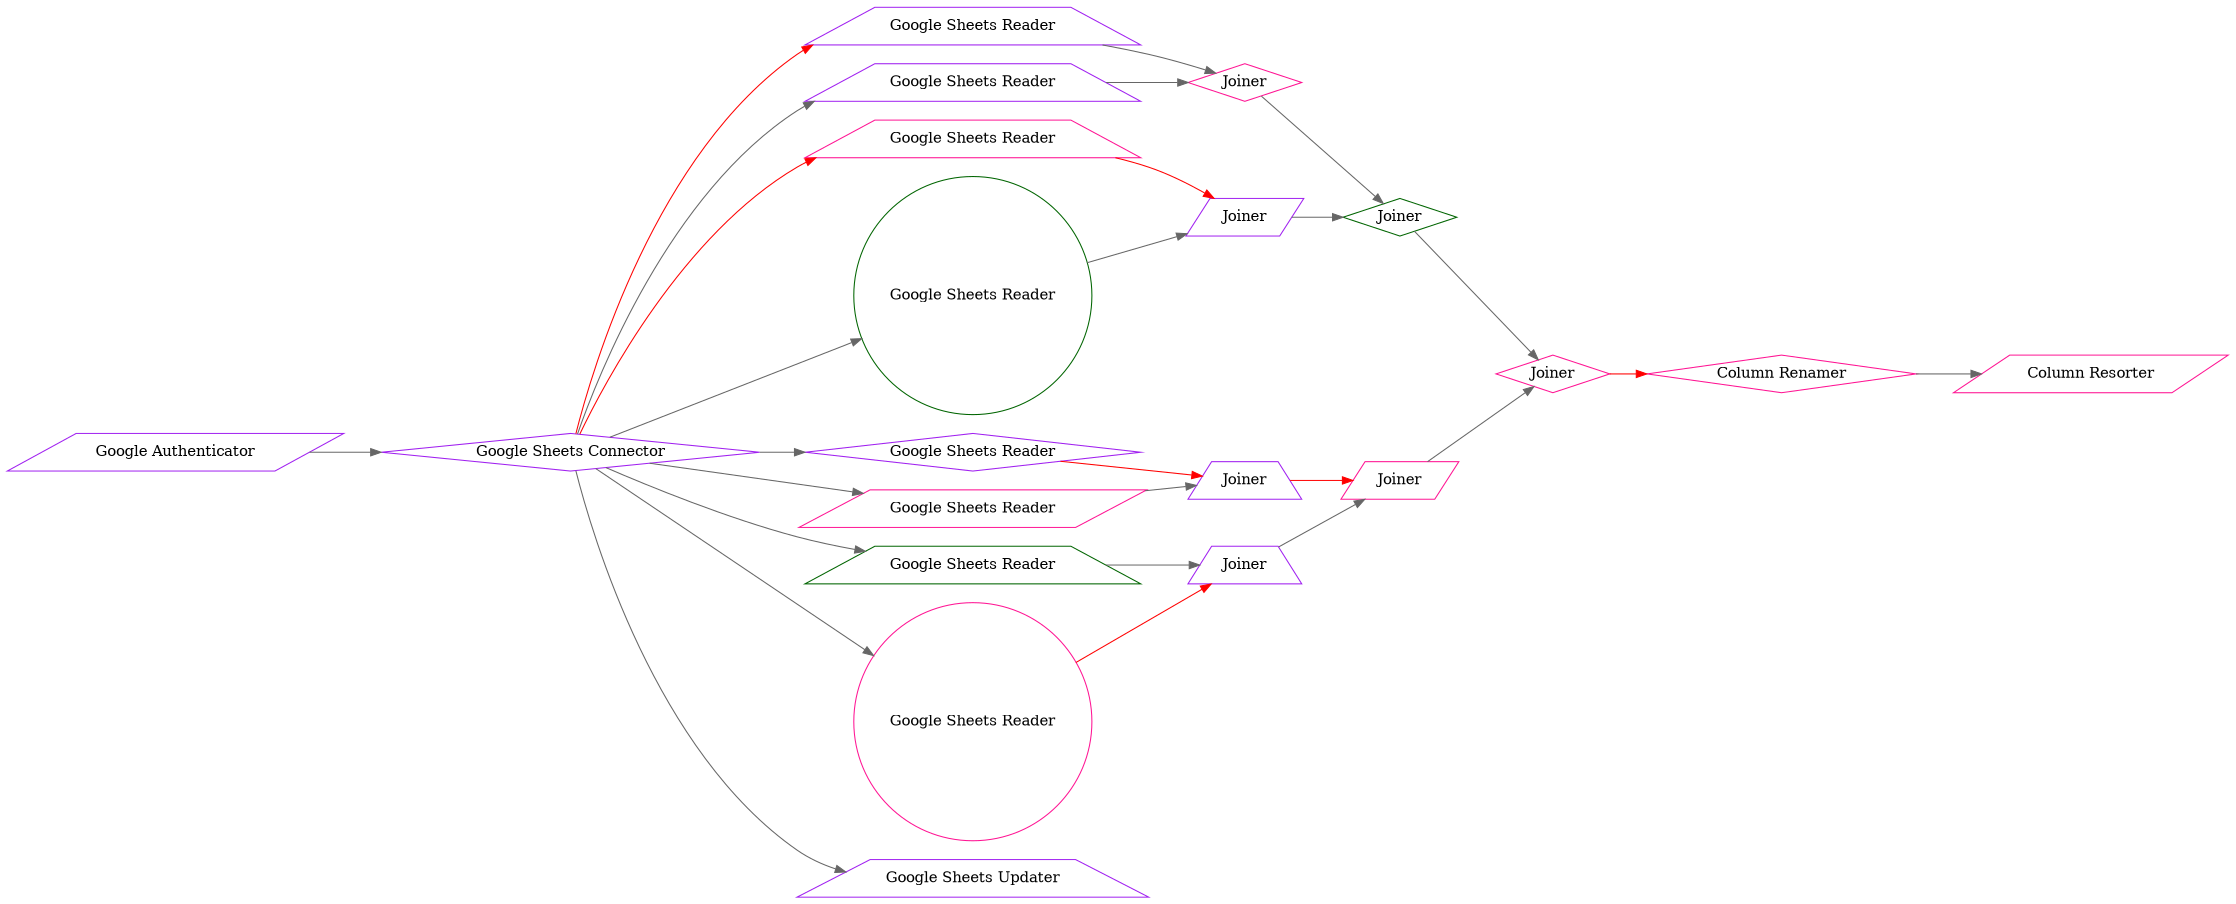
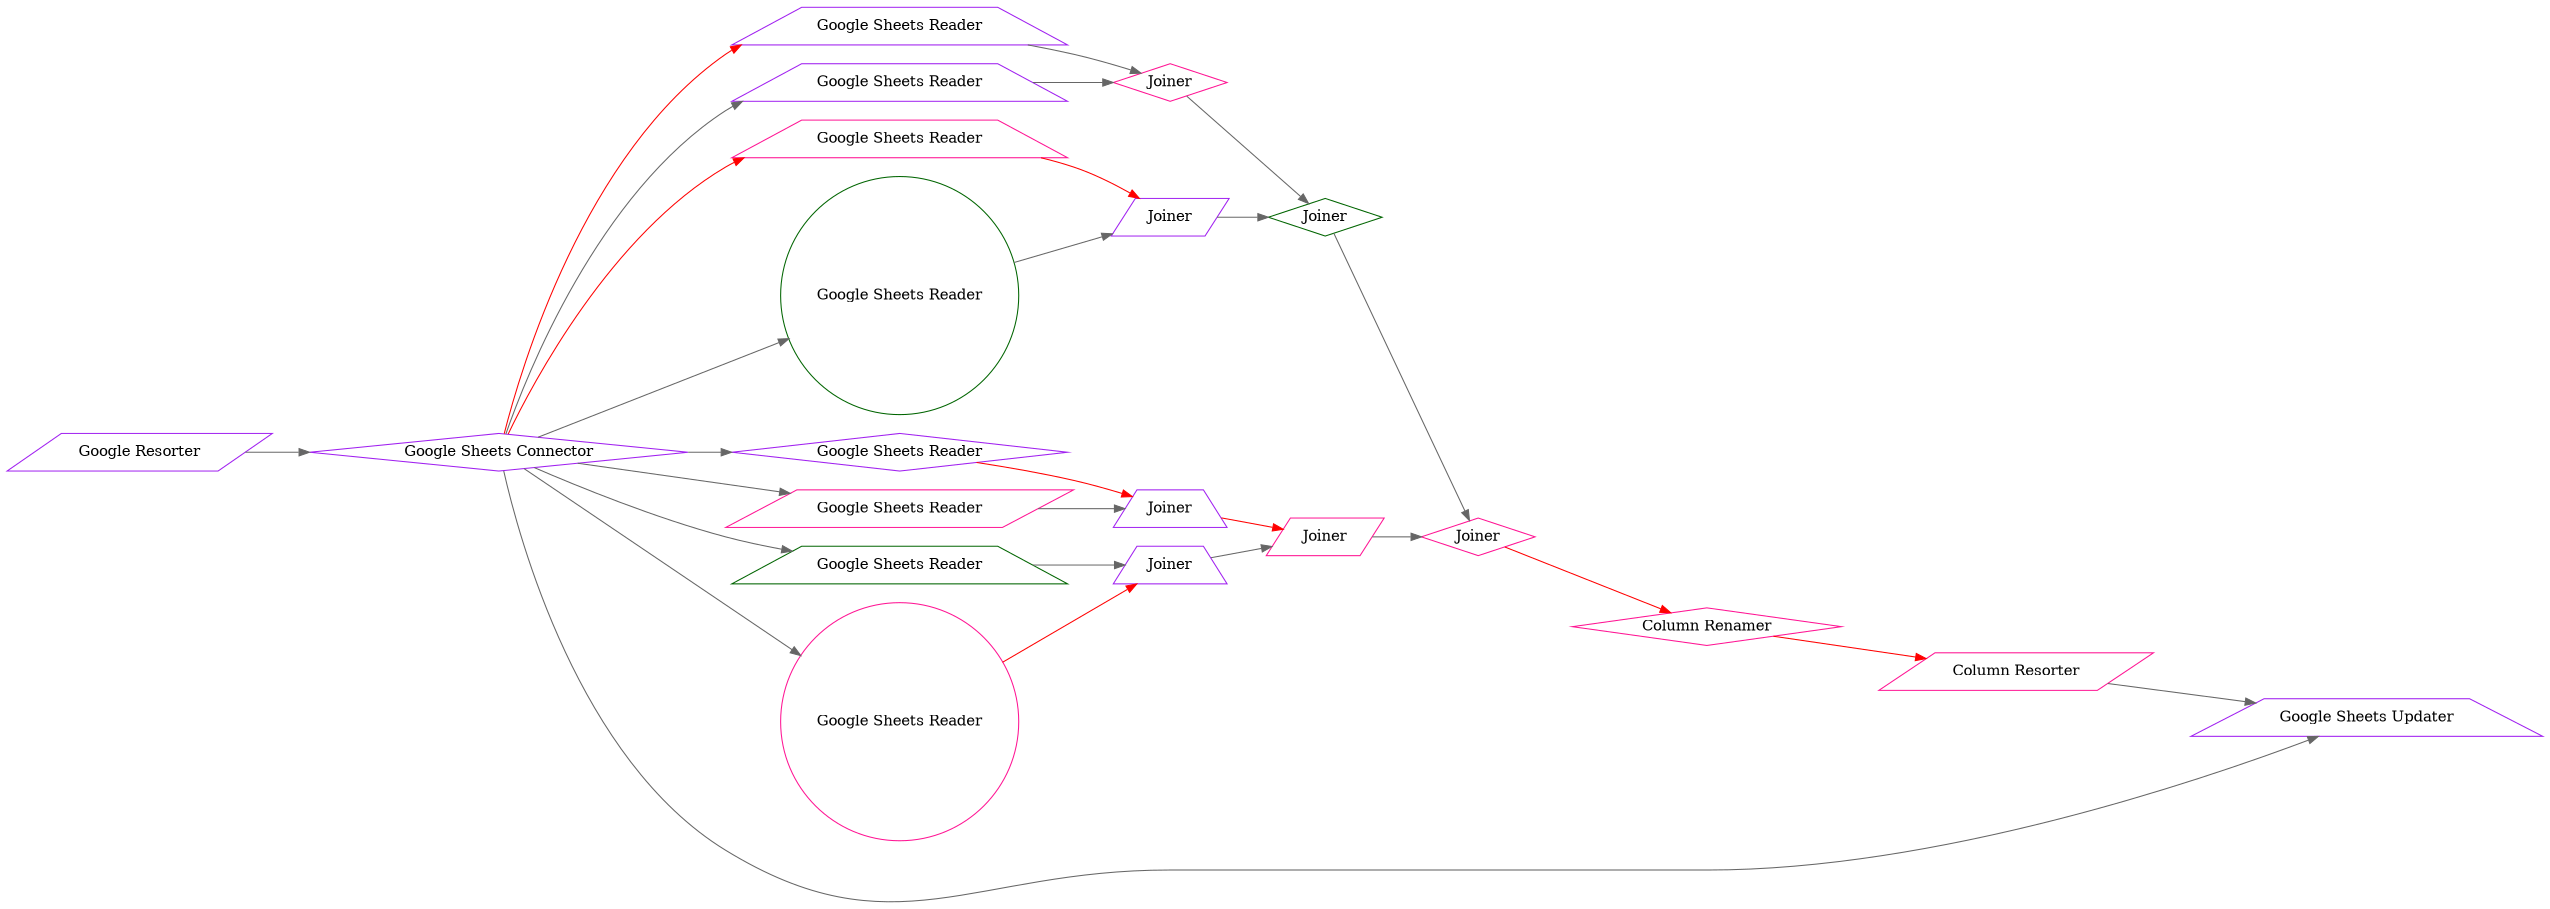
(1943, 374) -> (1844, 647)
(176, 452) -> (140, 452)
none -> (2177, 693)
